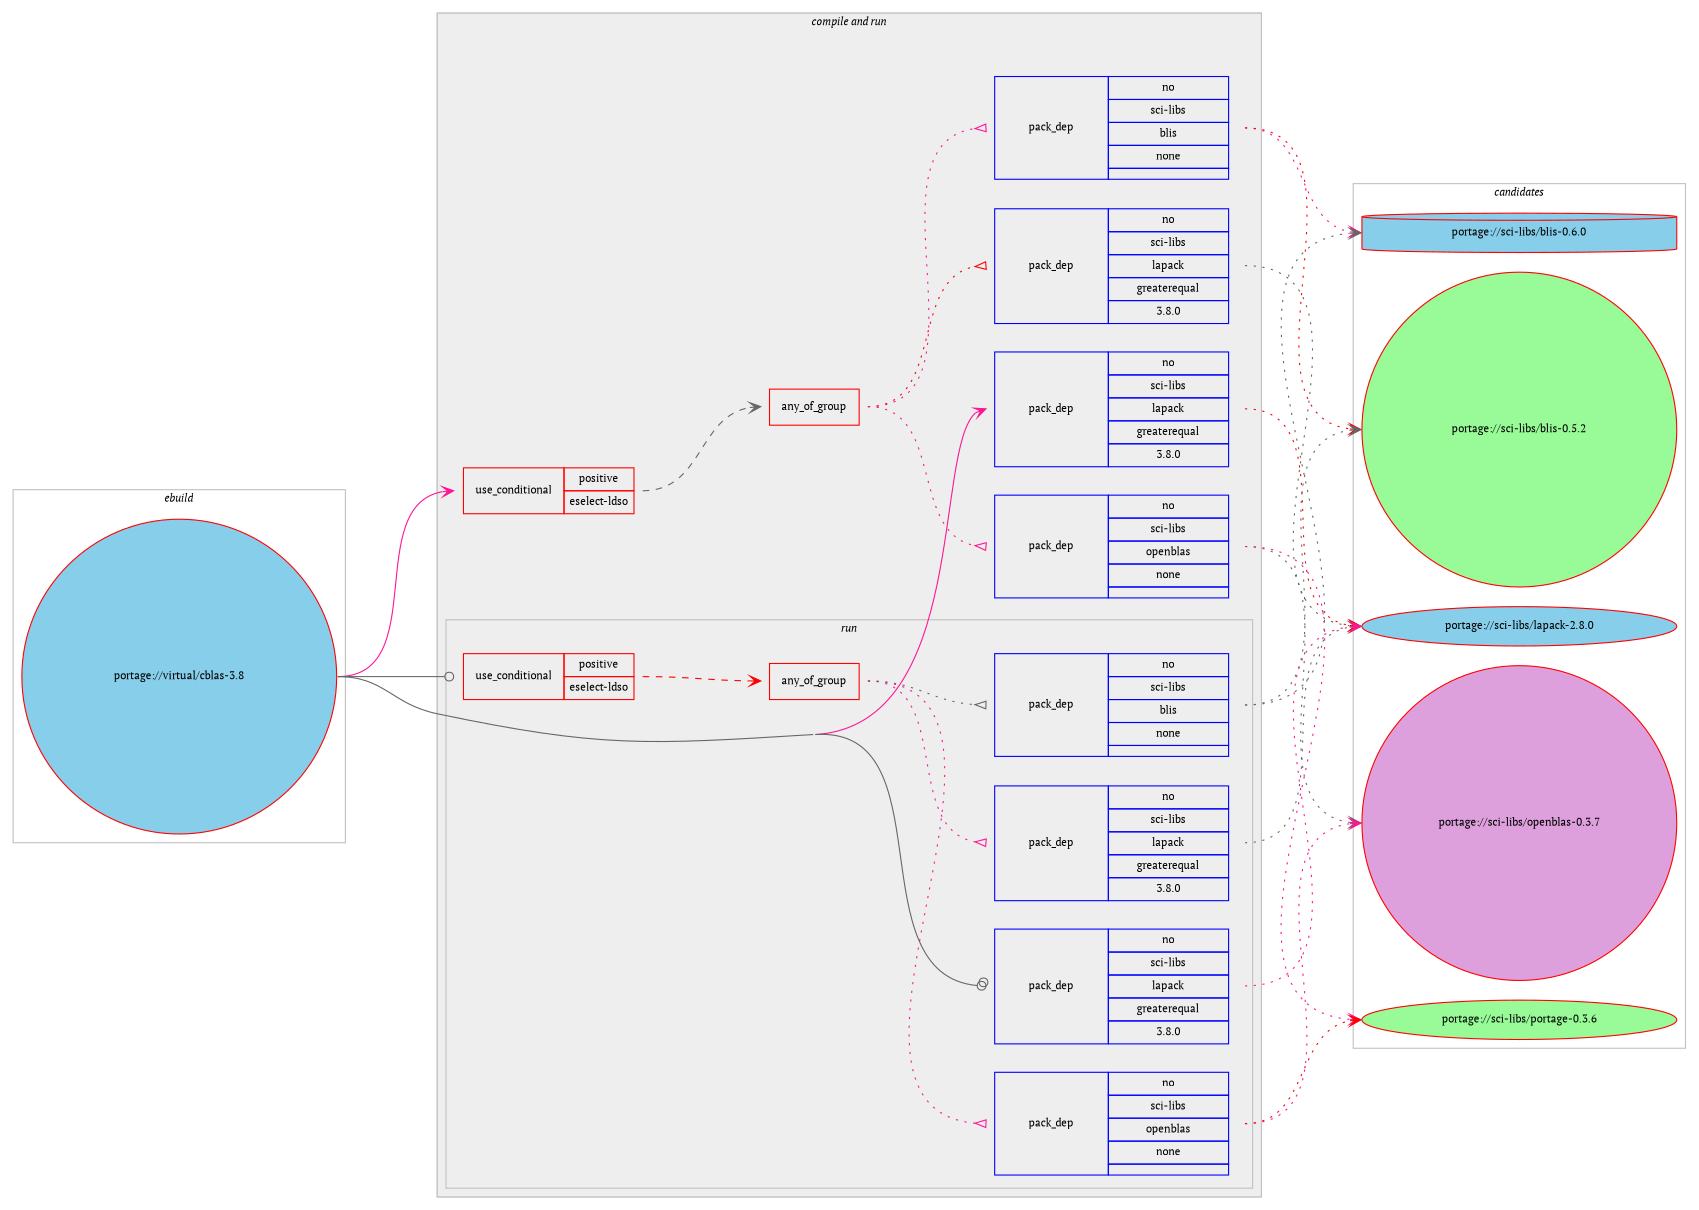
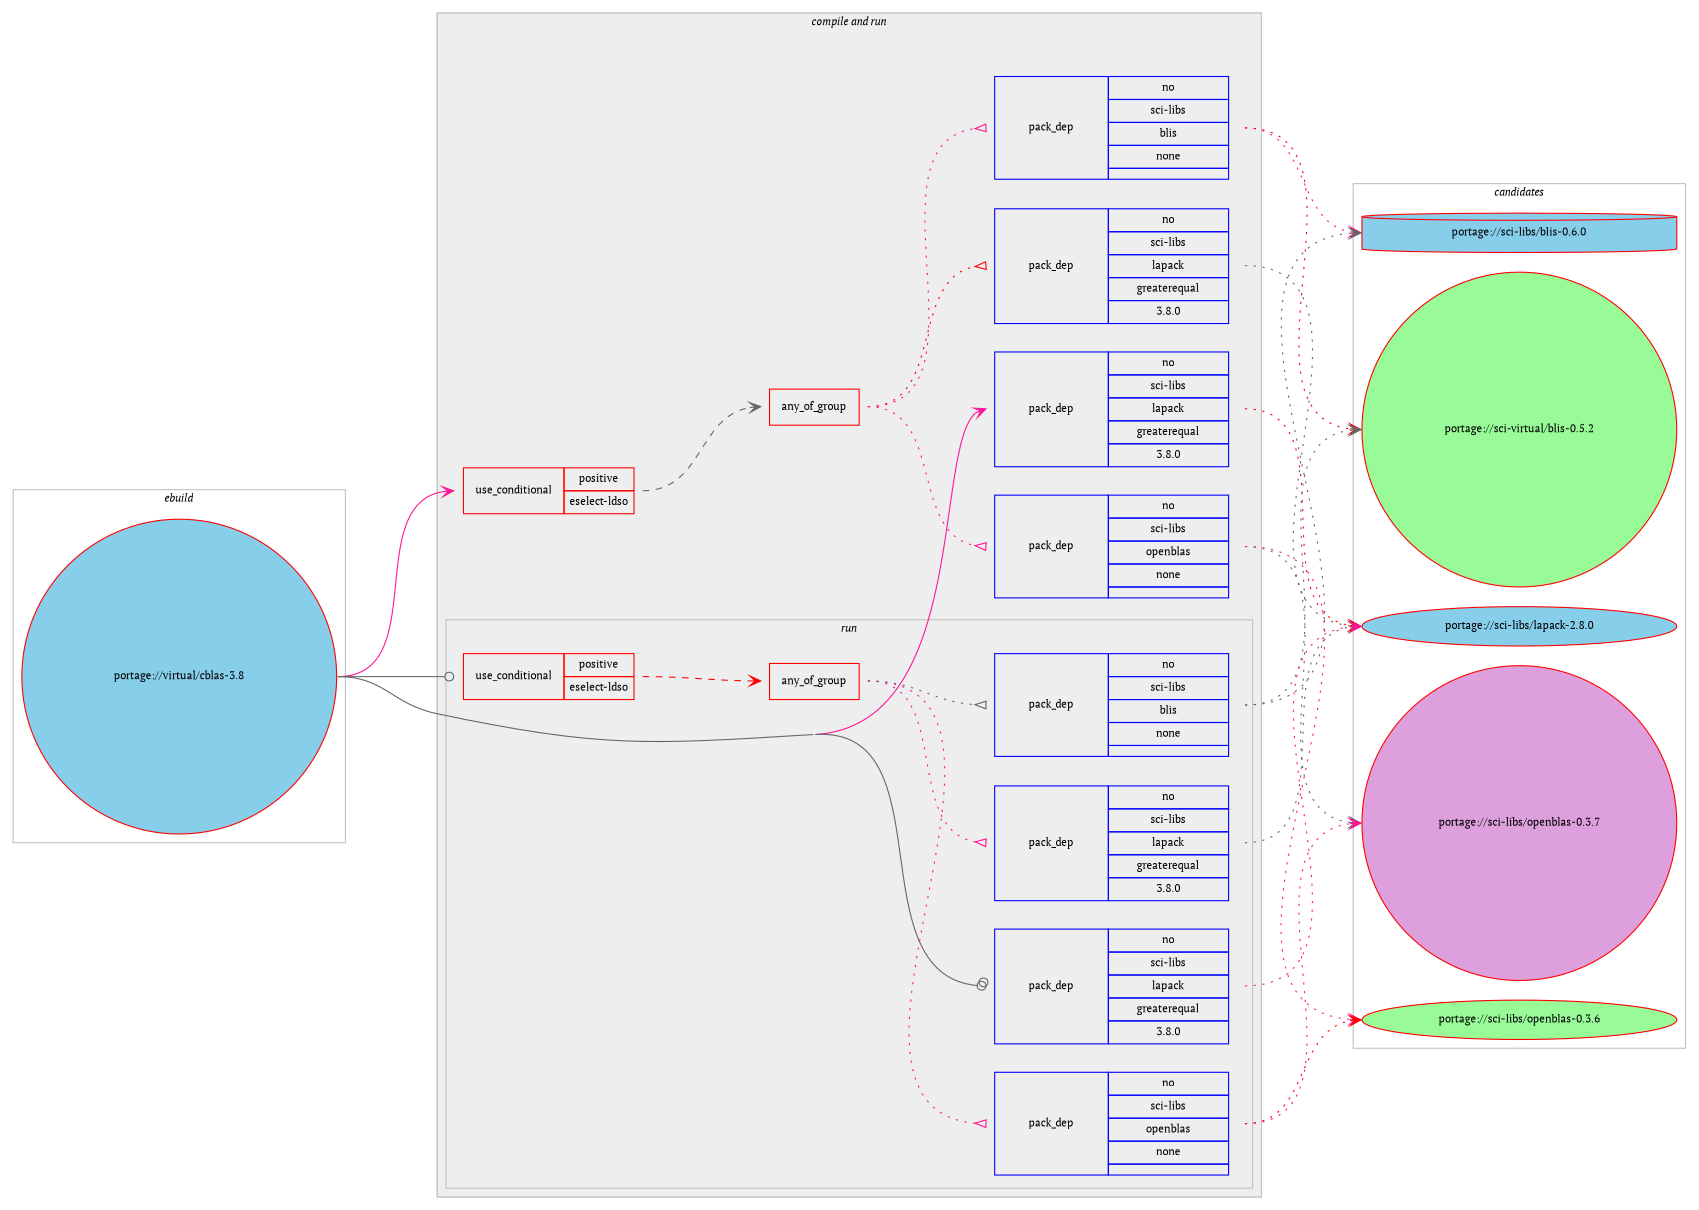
(1519, 430) -> (1519, 430)
(1519, 1020) -> (1519, 1020)
